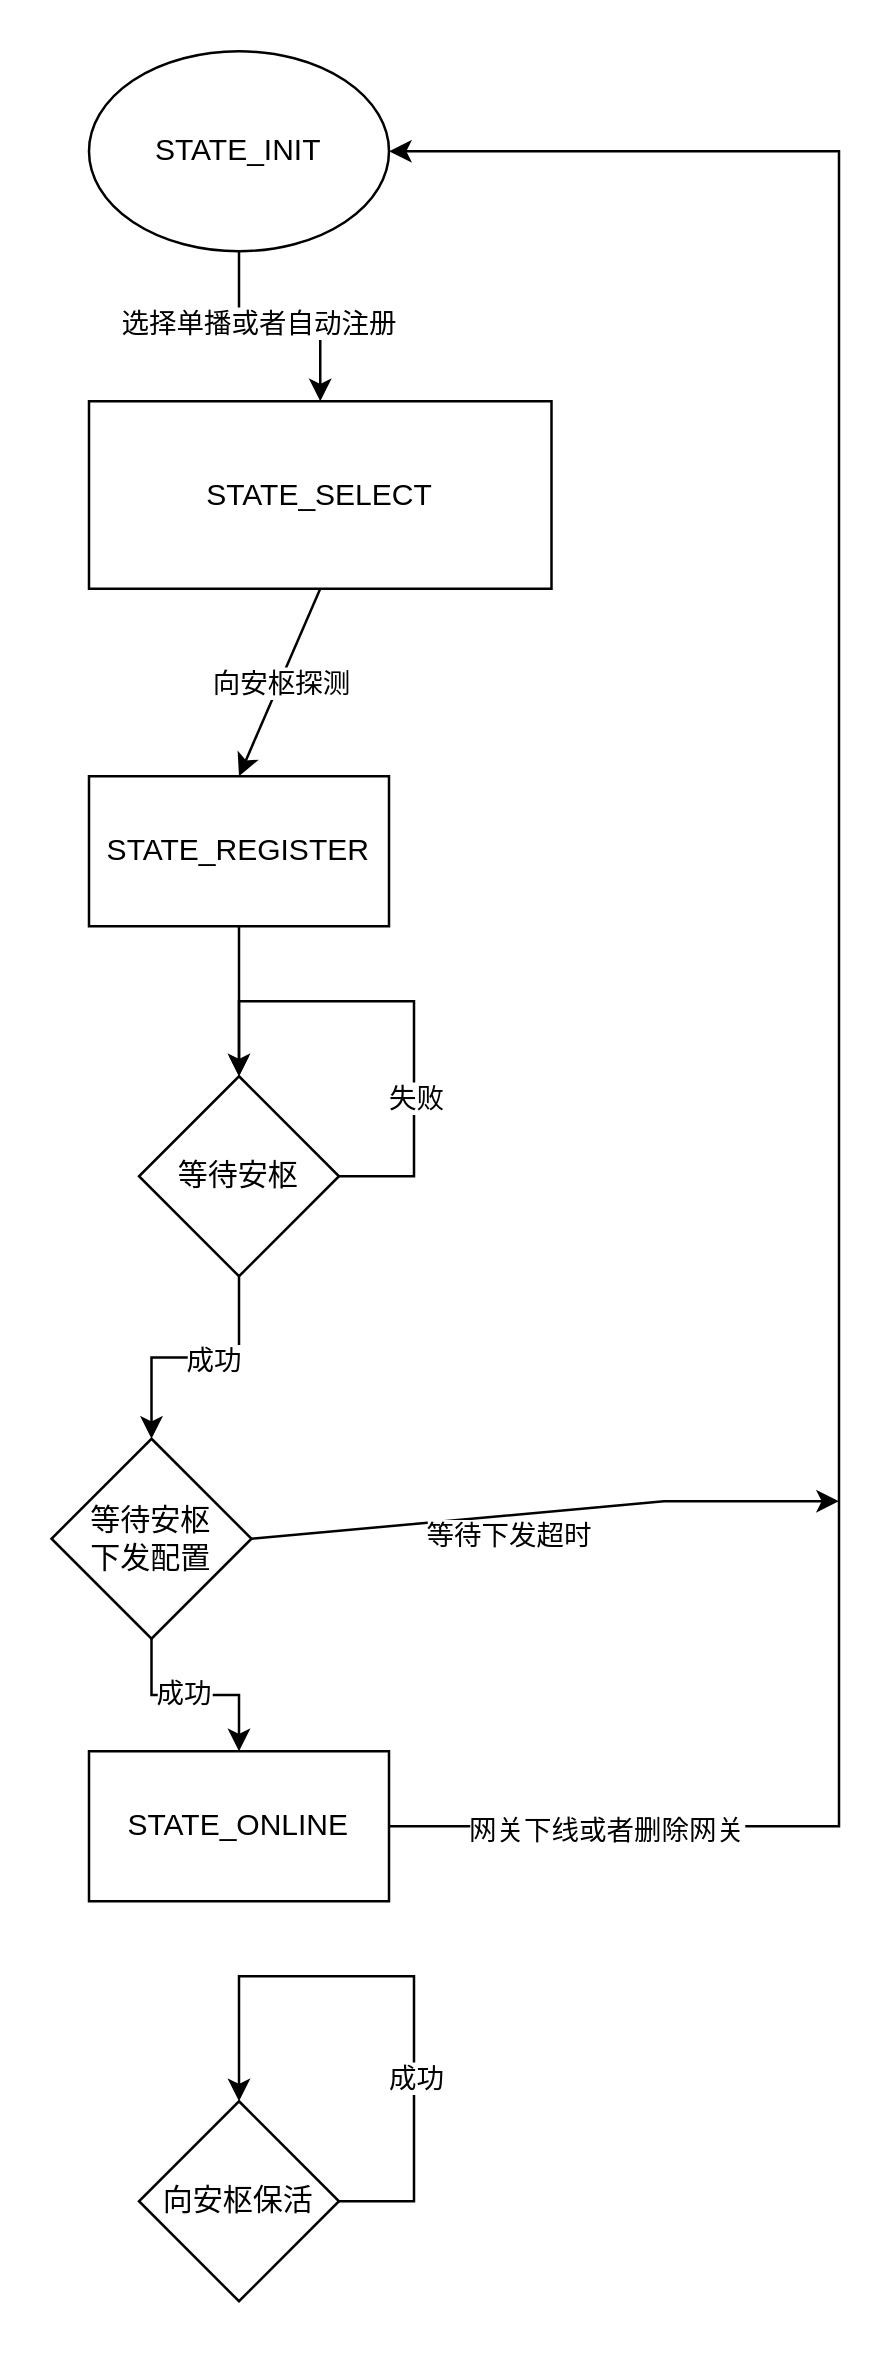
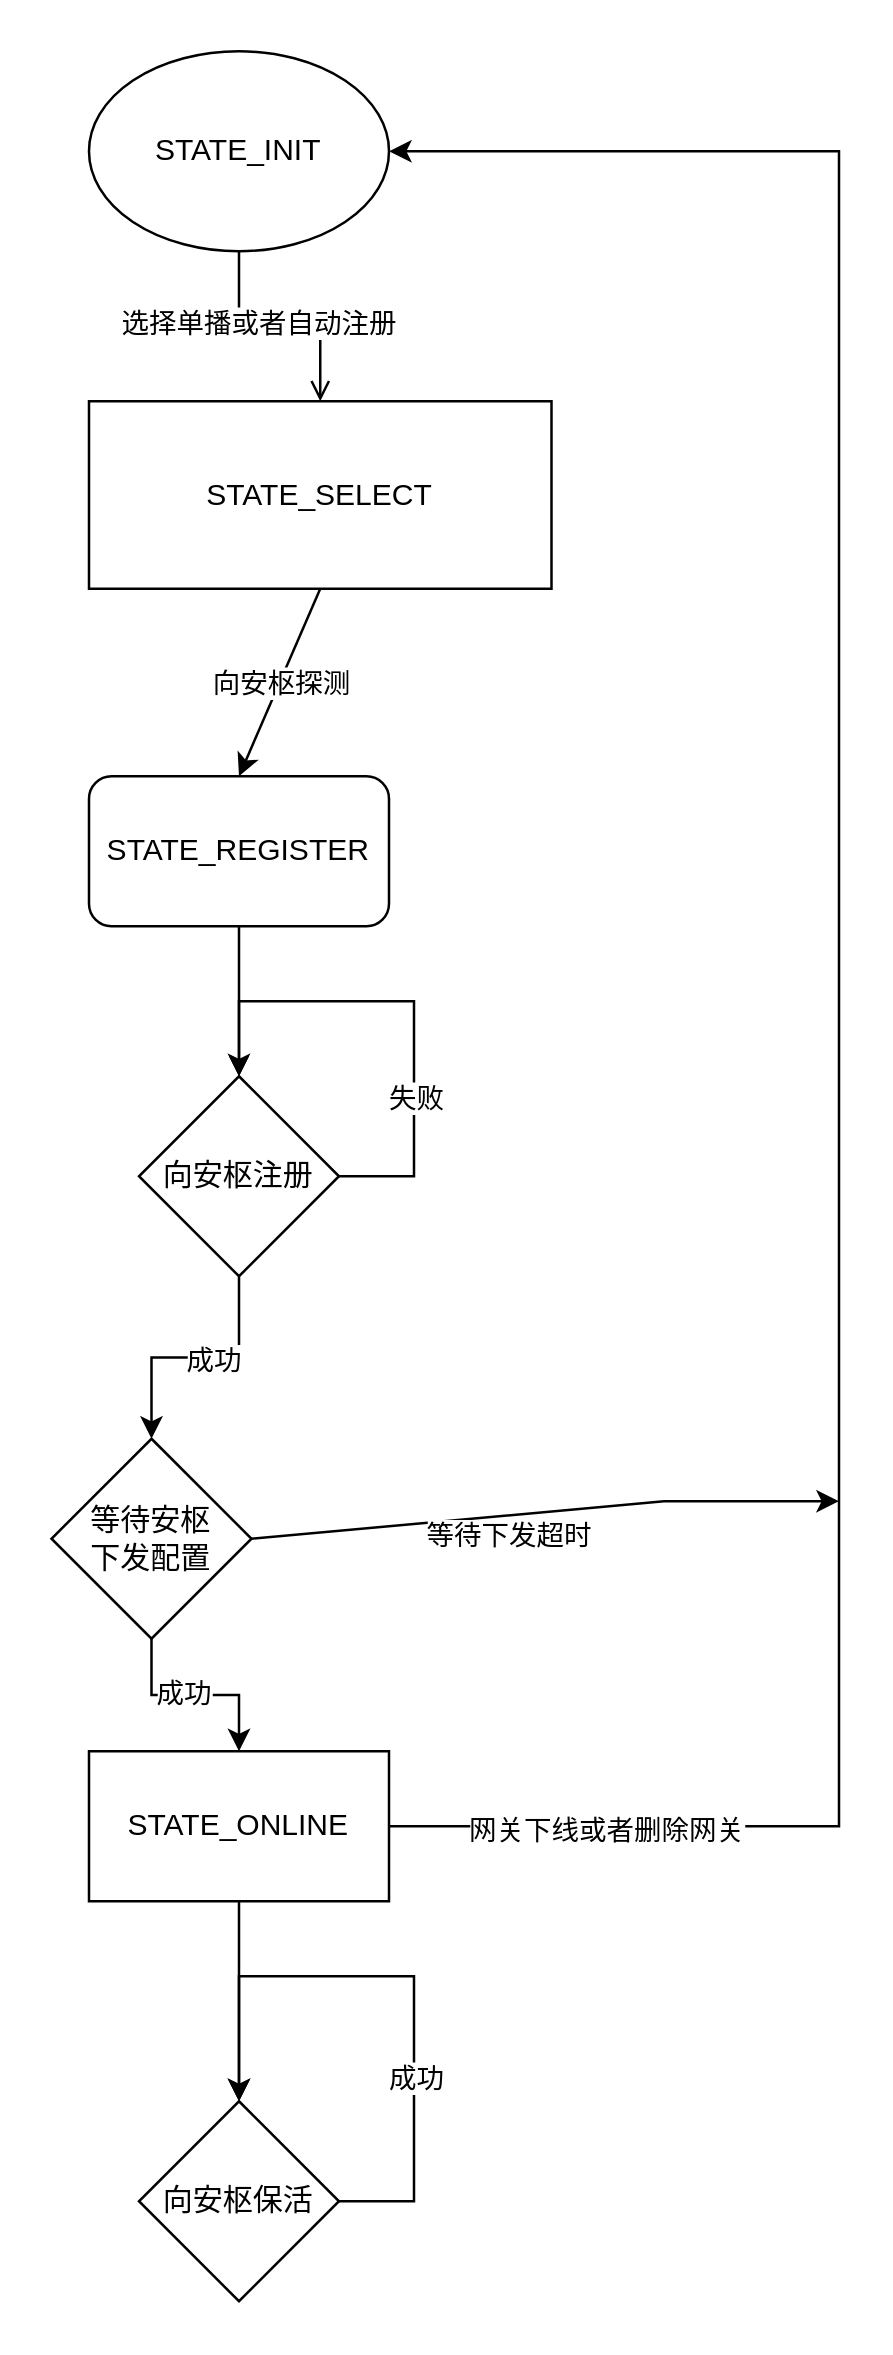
(320, 383) -> (320, 387)
(239, 851) -> (239, 851)
(239, 1176) -> (239, 1176)
none -> (239, 1936)
